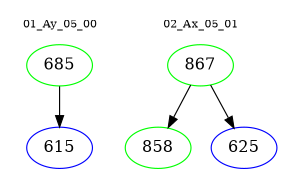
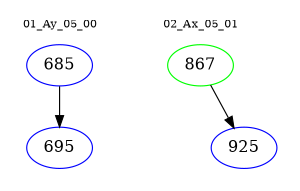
(60, 65) -> (60, 65)
(60, 148) -> (60, 148)
(158, 148) -> none
(244, 148) -> (244, 148)
